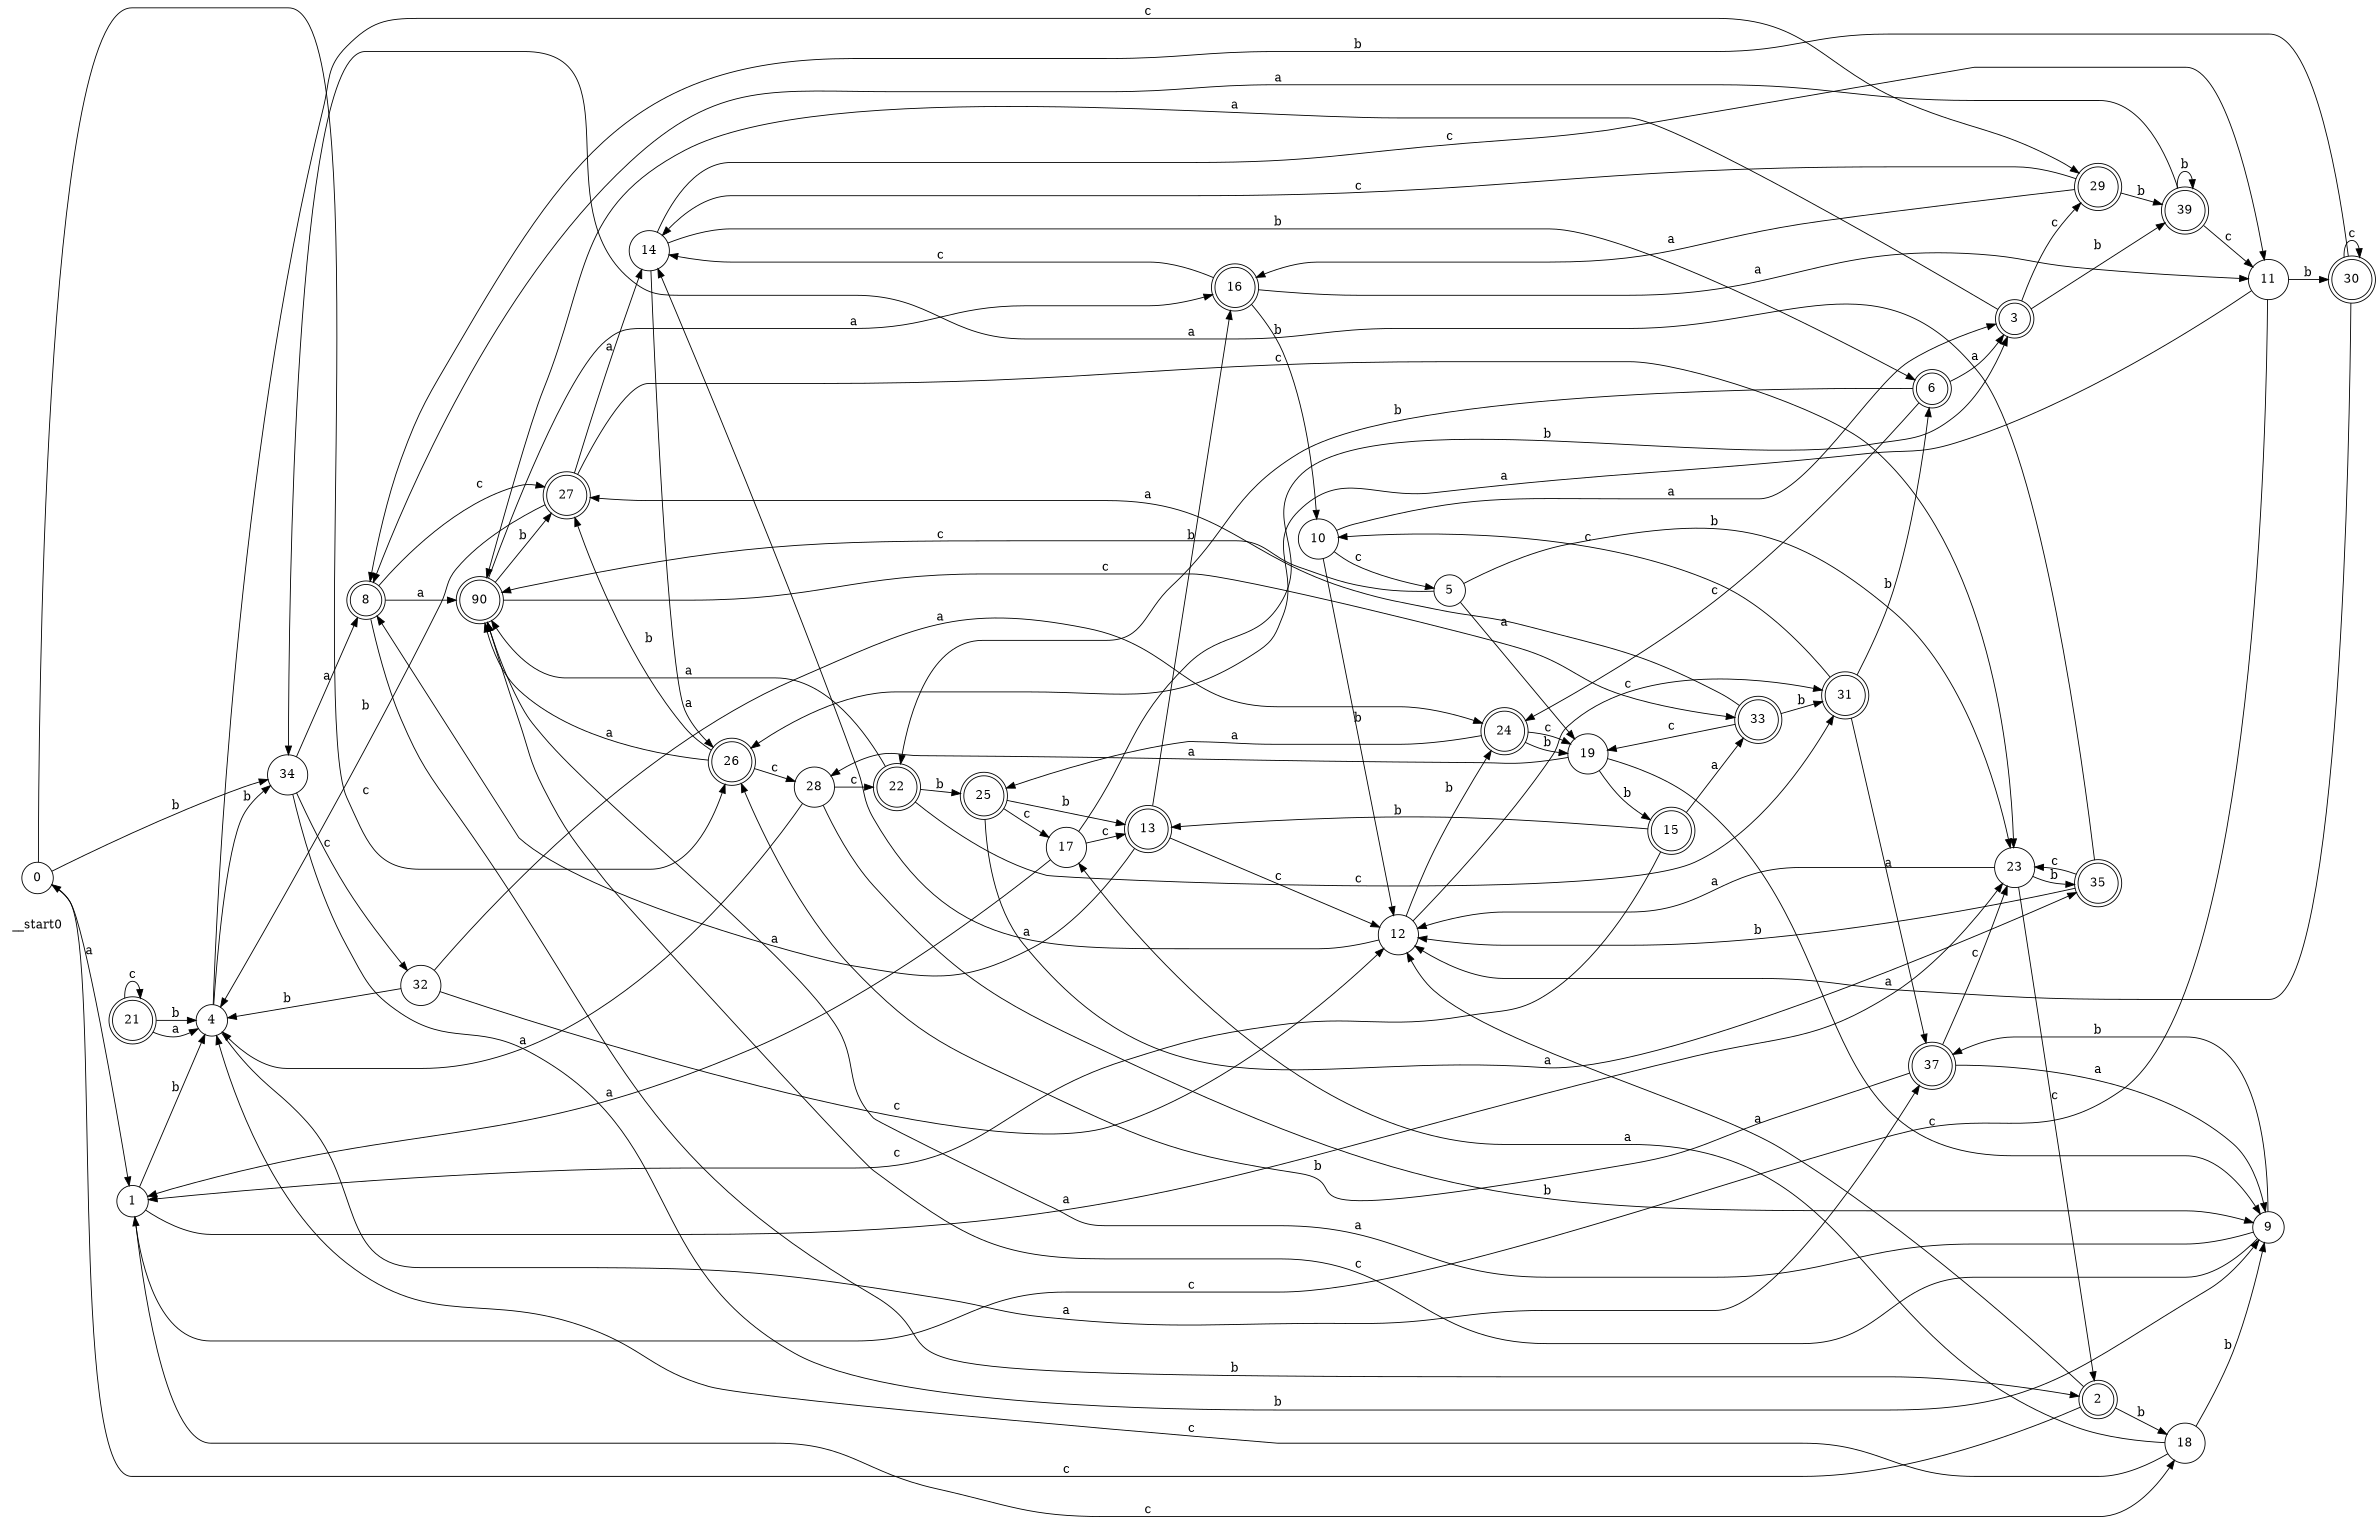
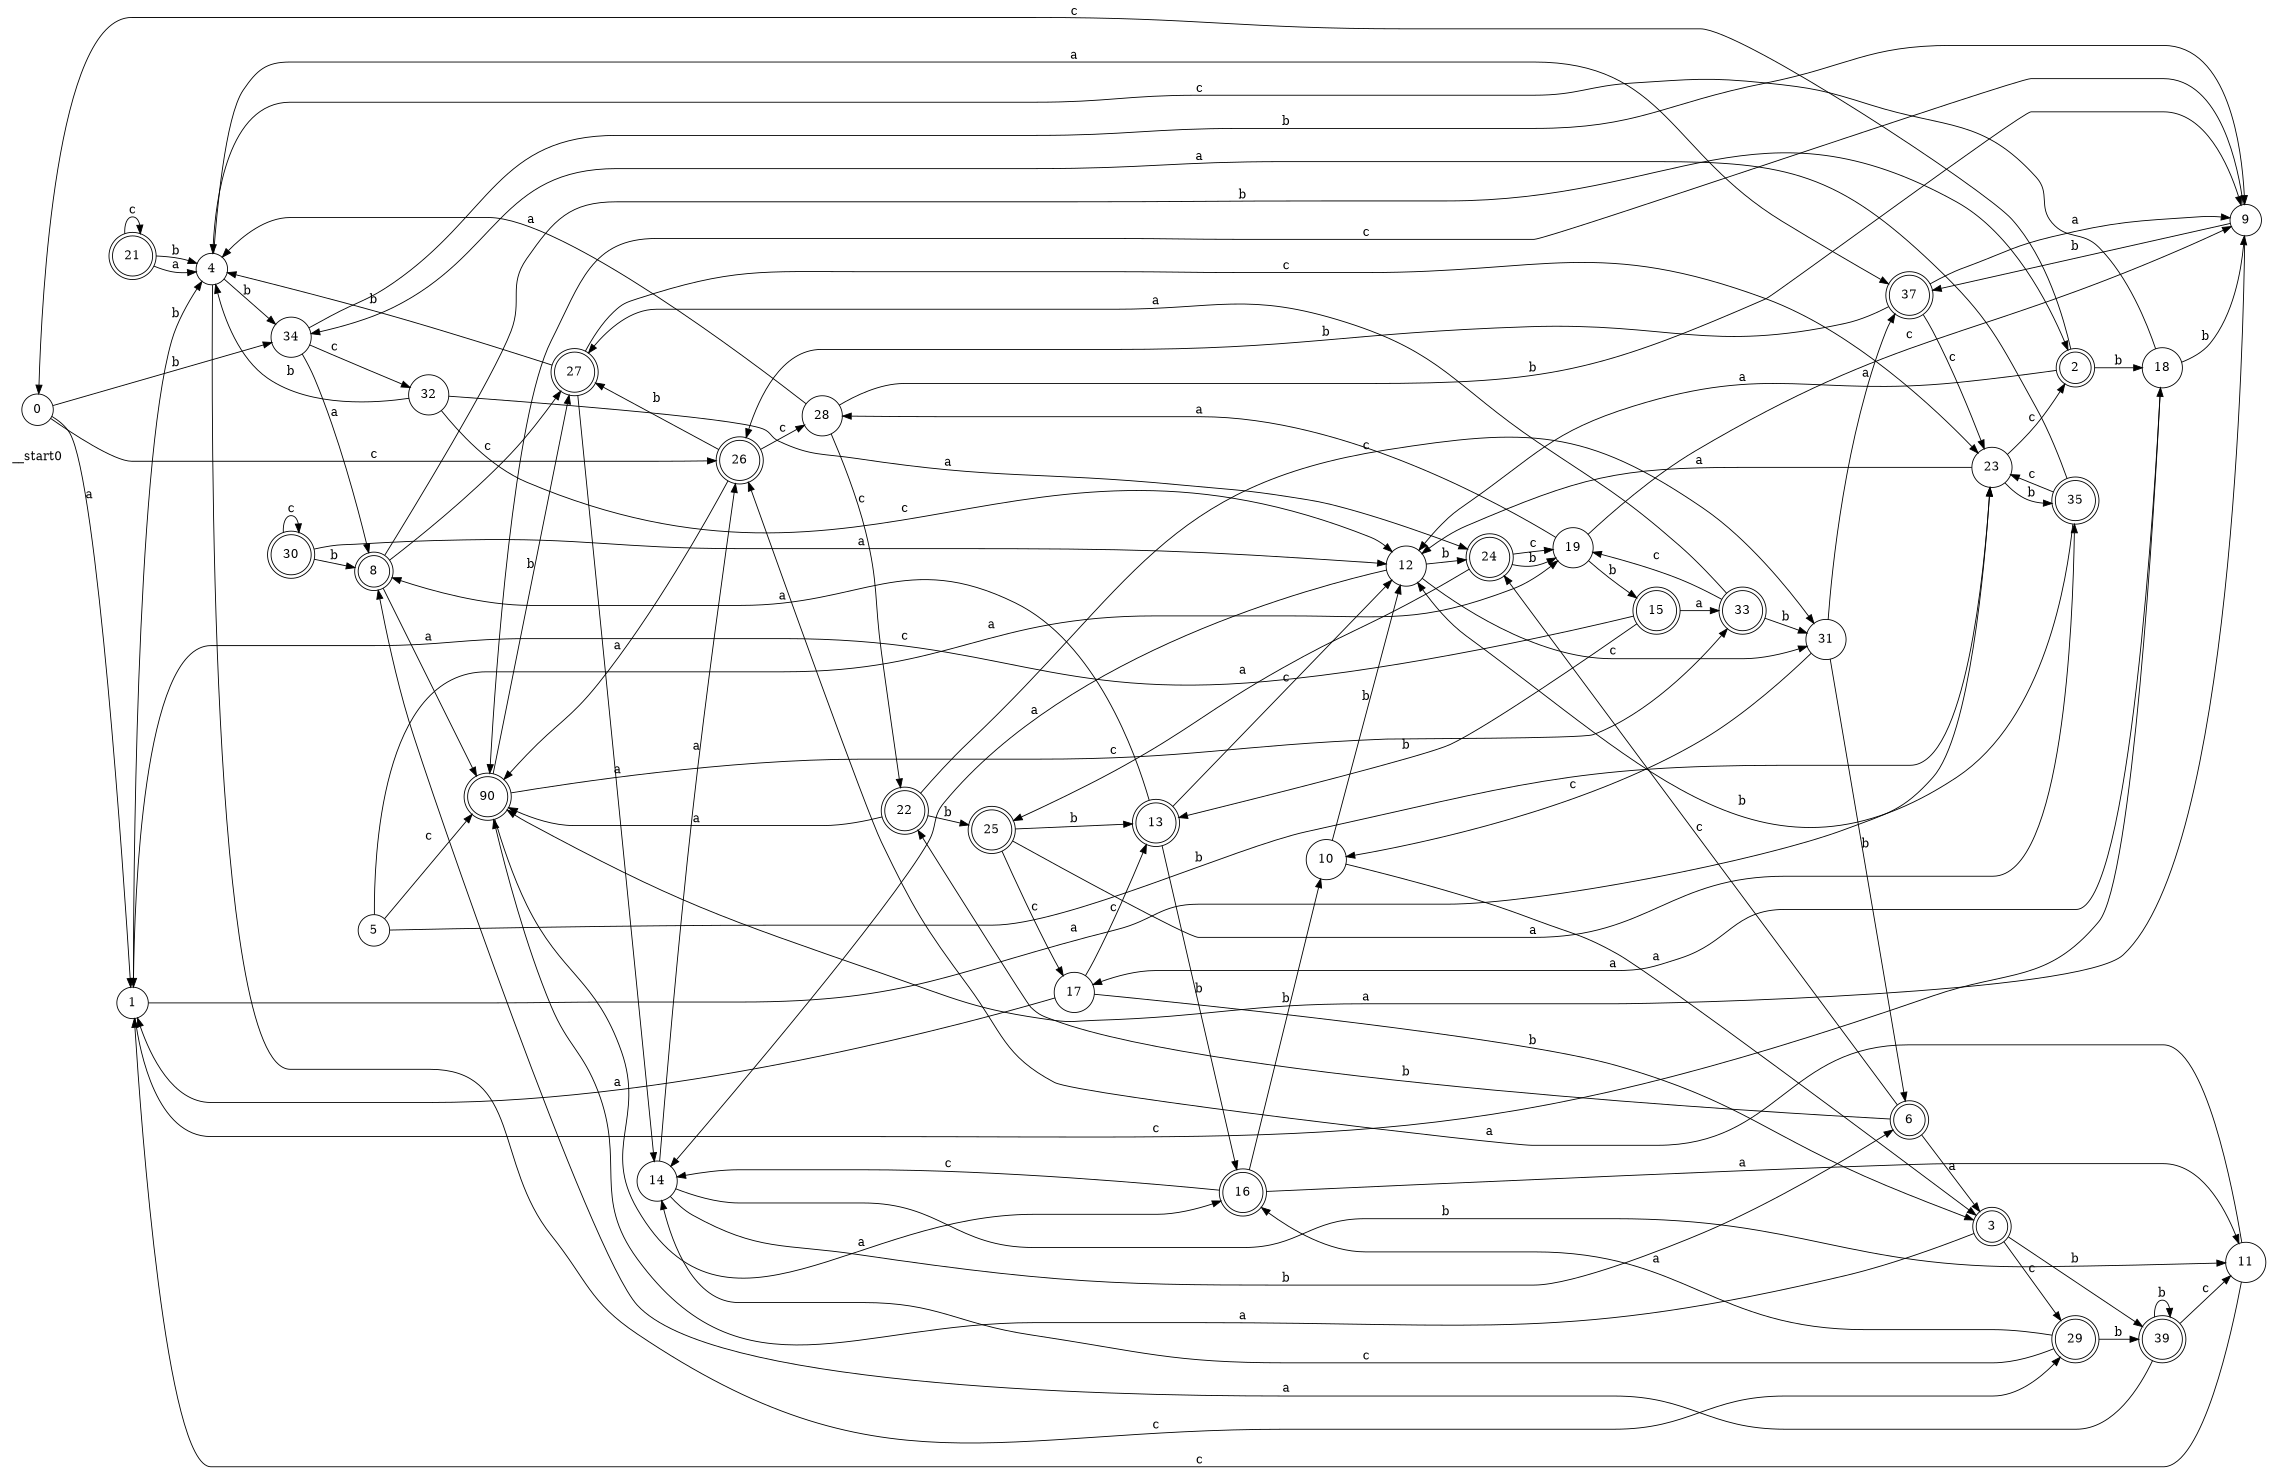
(1450, 137) -> (1446, 1212)
(2304, 280) -> none
(1378, 574) -> none
(1845, 695) -> (1826, 639)
